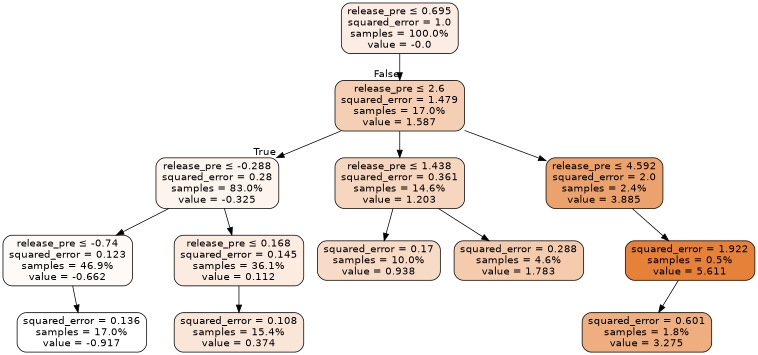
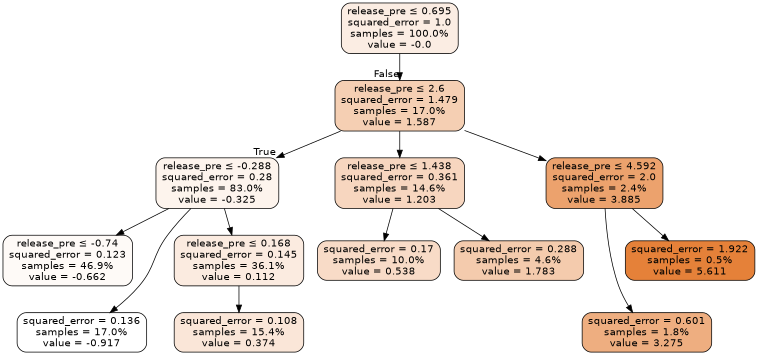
(379, 271) -> (379, 271)
(671, 293) -> (611, 259)
(75, 295) -> (154, 259)
